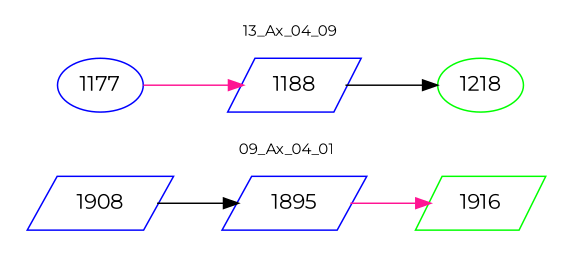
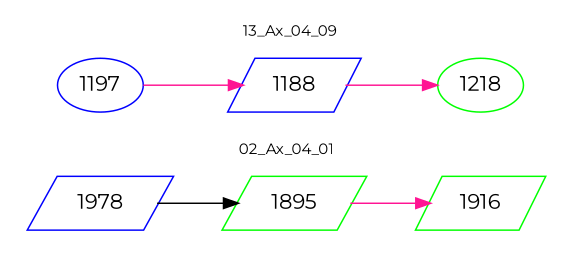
(100, 85) -> (100, 85)
(384, 85) -> (384, 85)
(287, 150) -> (287, 150)
(100, 203) -> (100, 203)
(294, 203) -> (294, 203)
